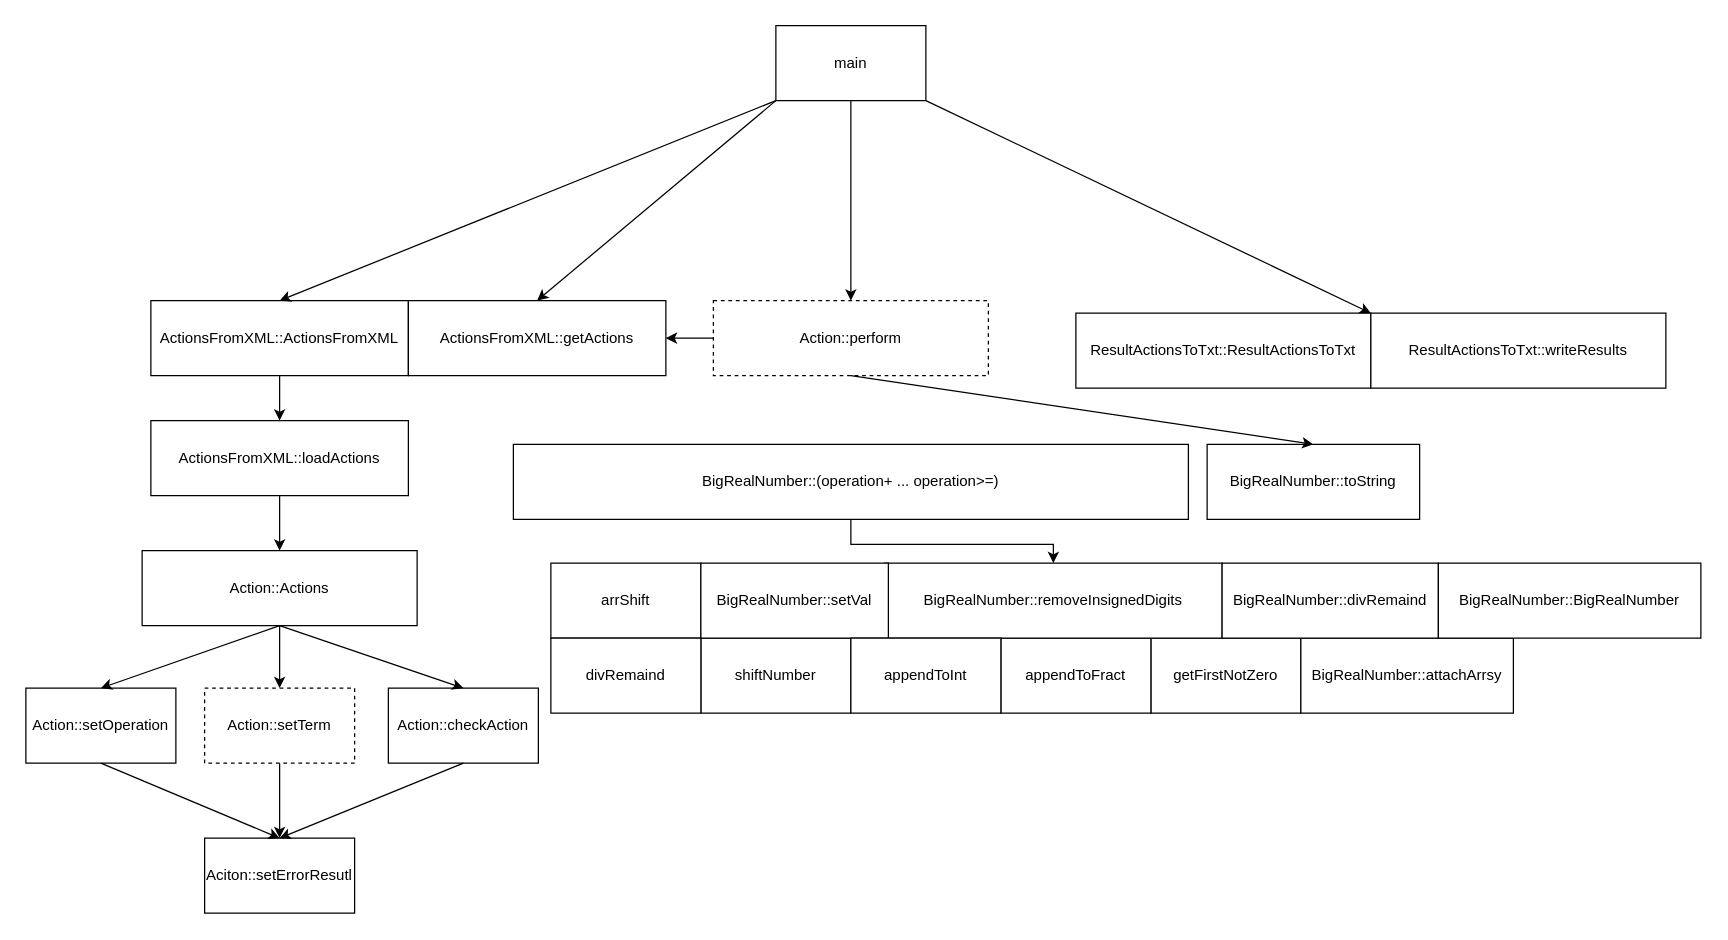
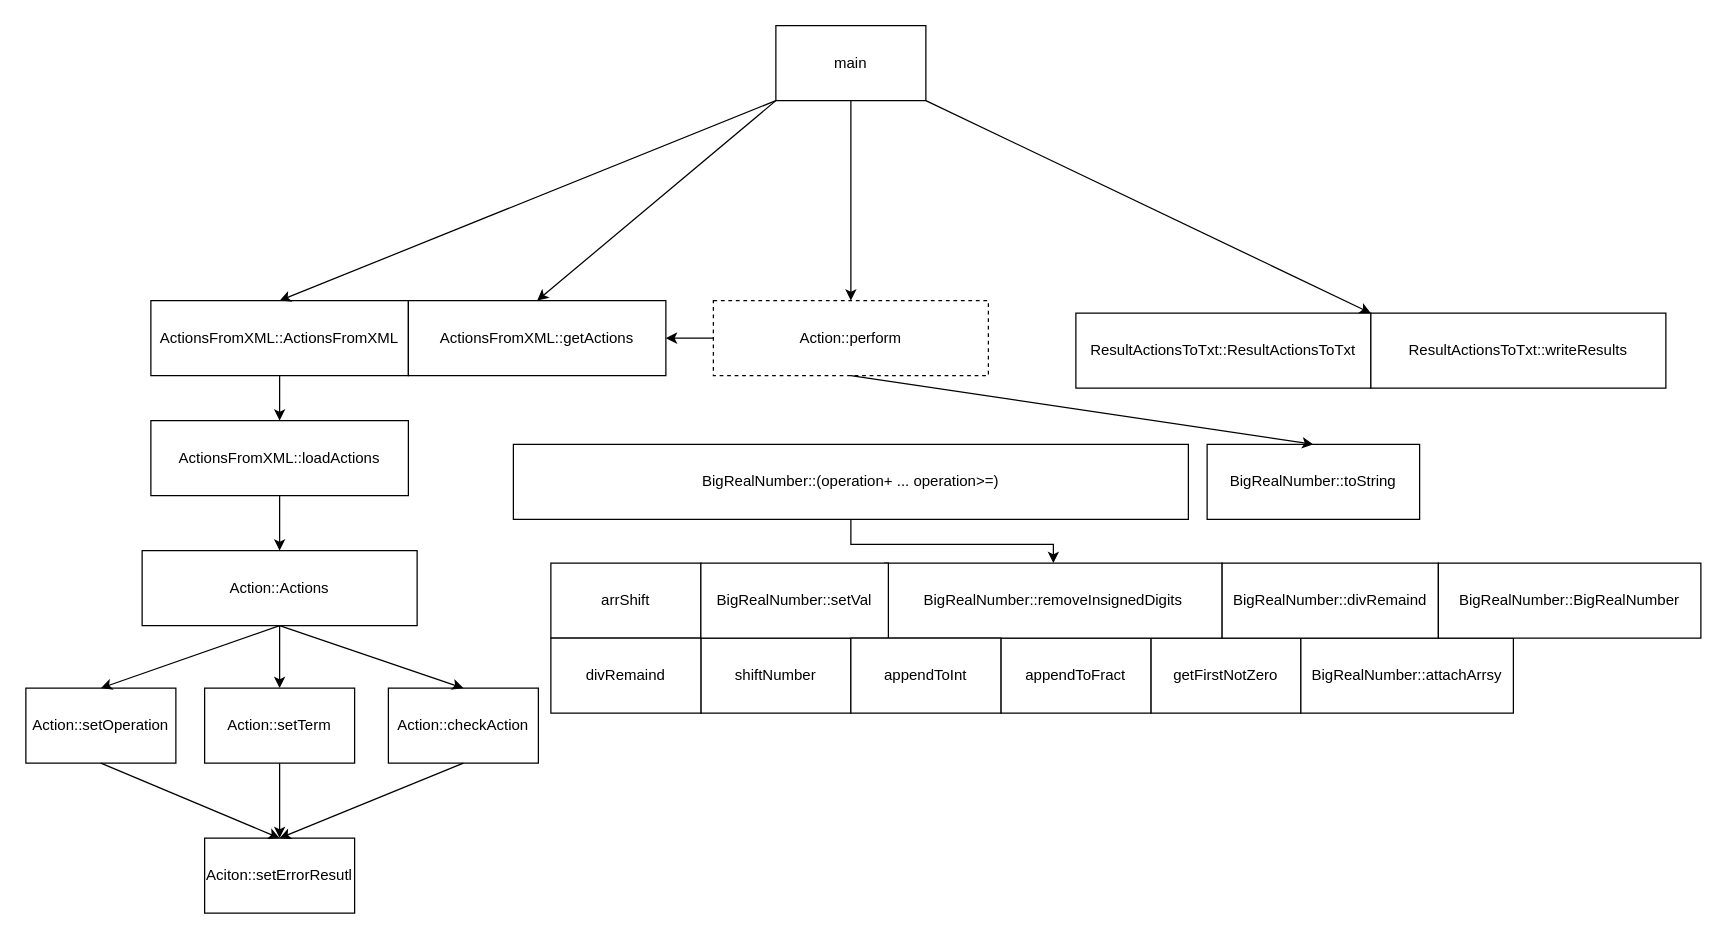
(279, 726) -> (279, 726)
